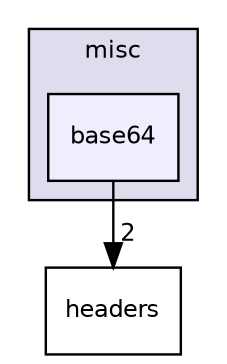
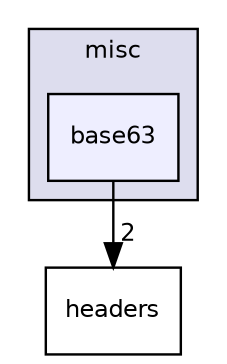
(113, 137) -> (113, 137)
